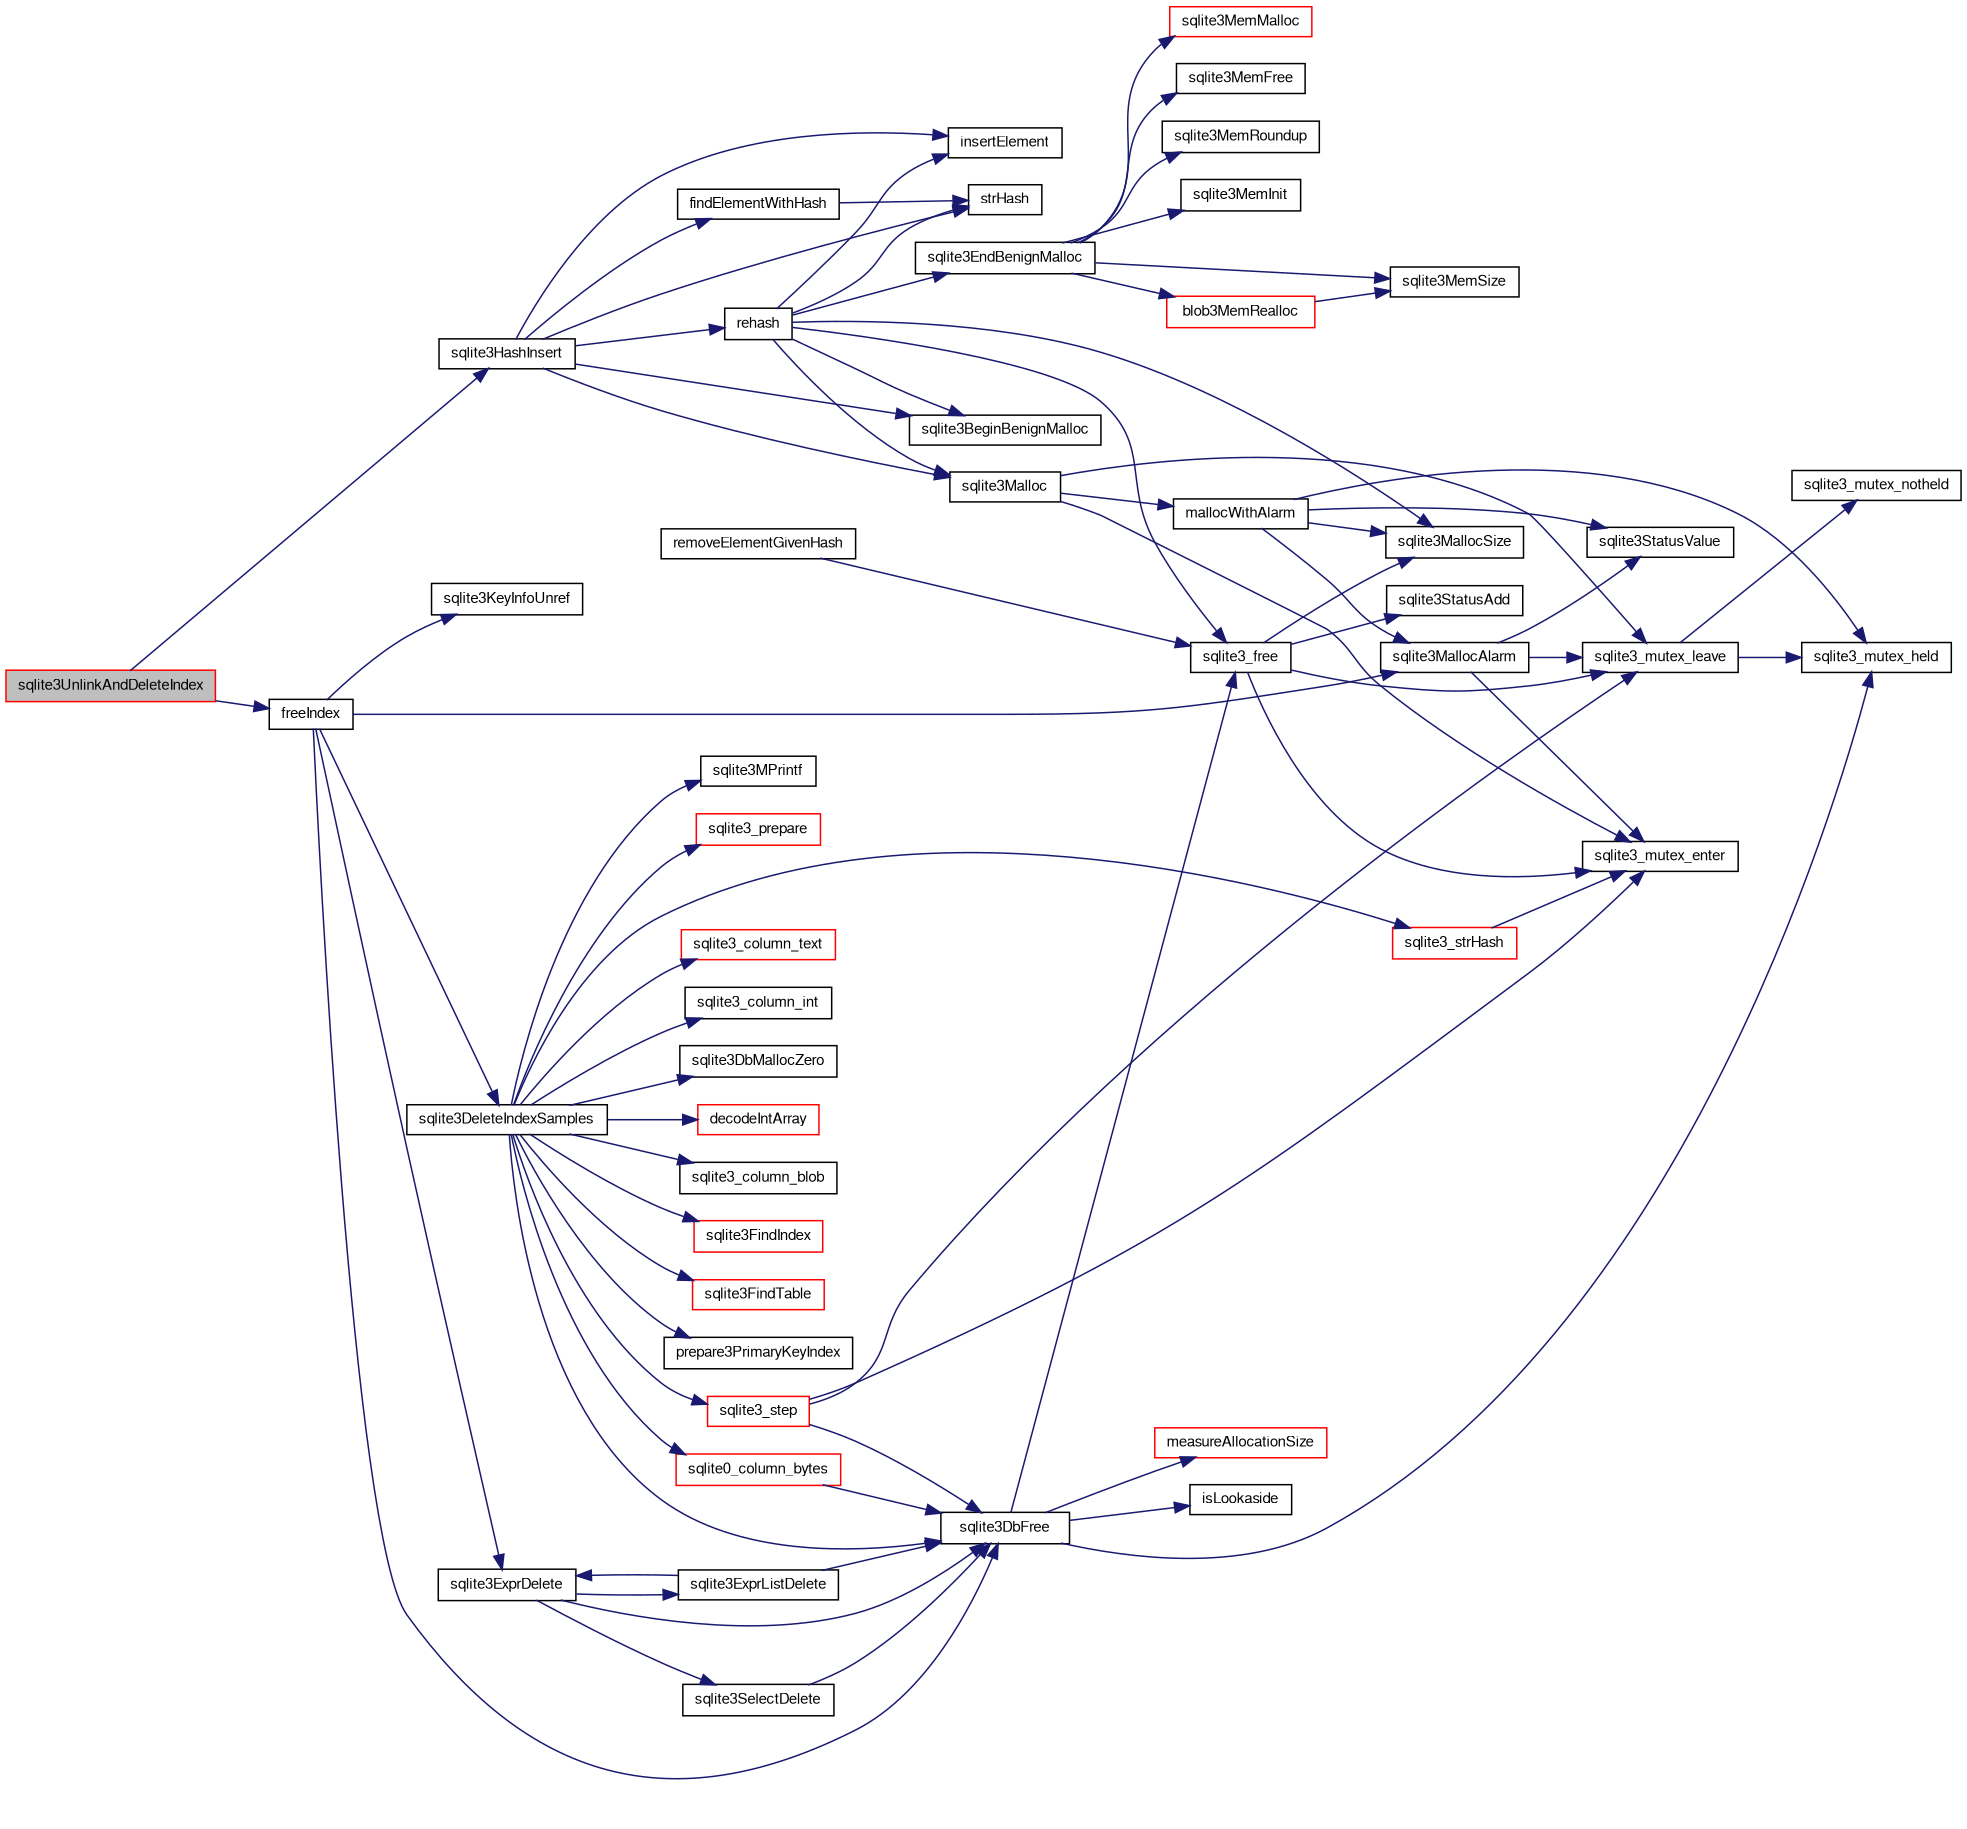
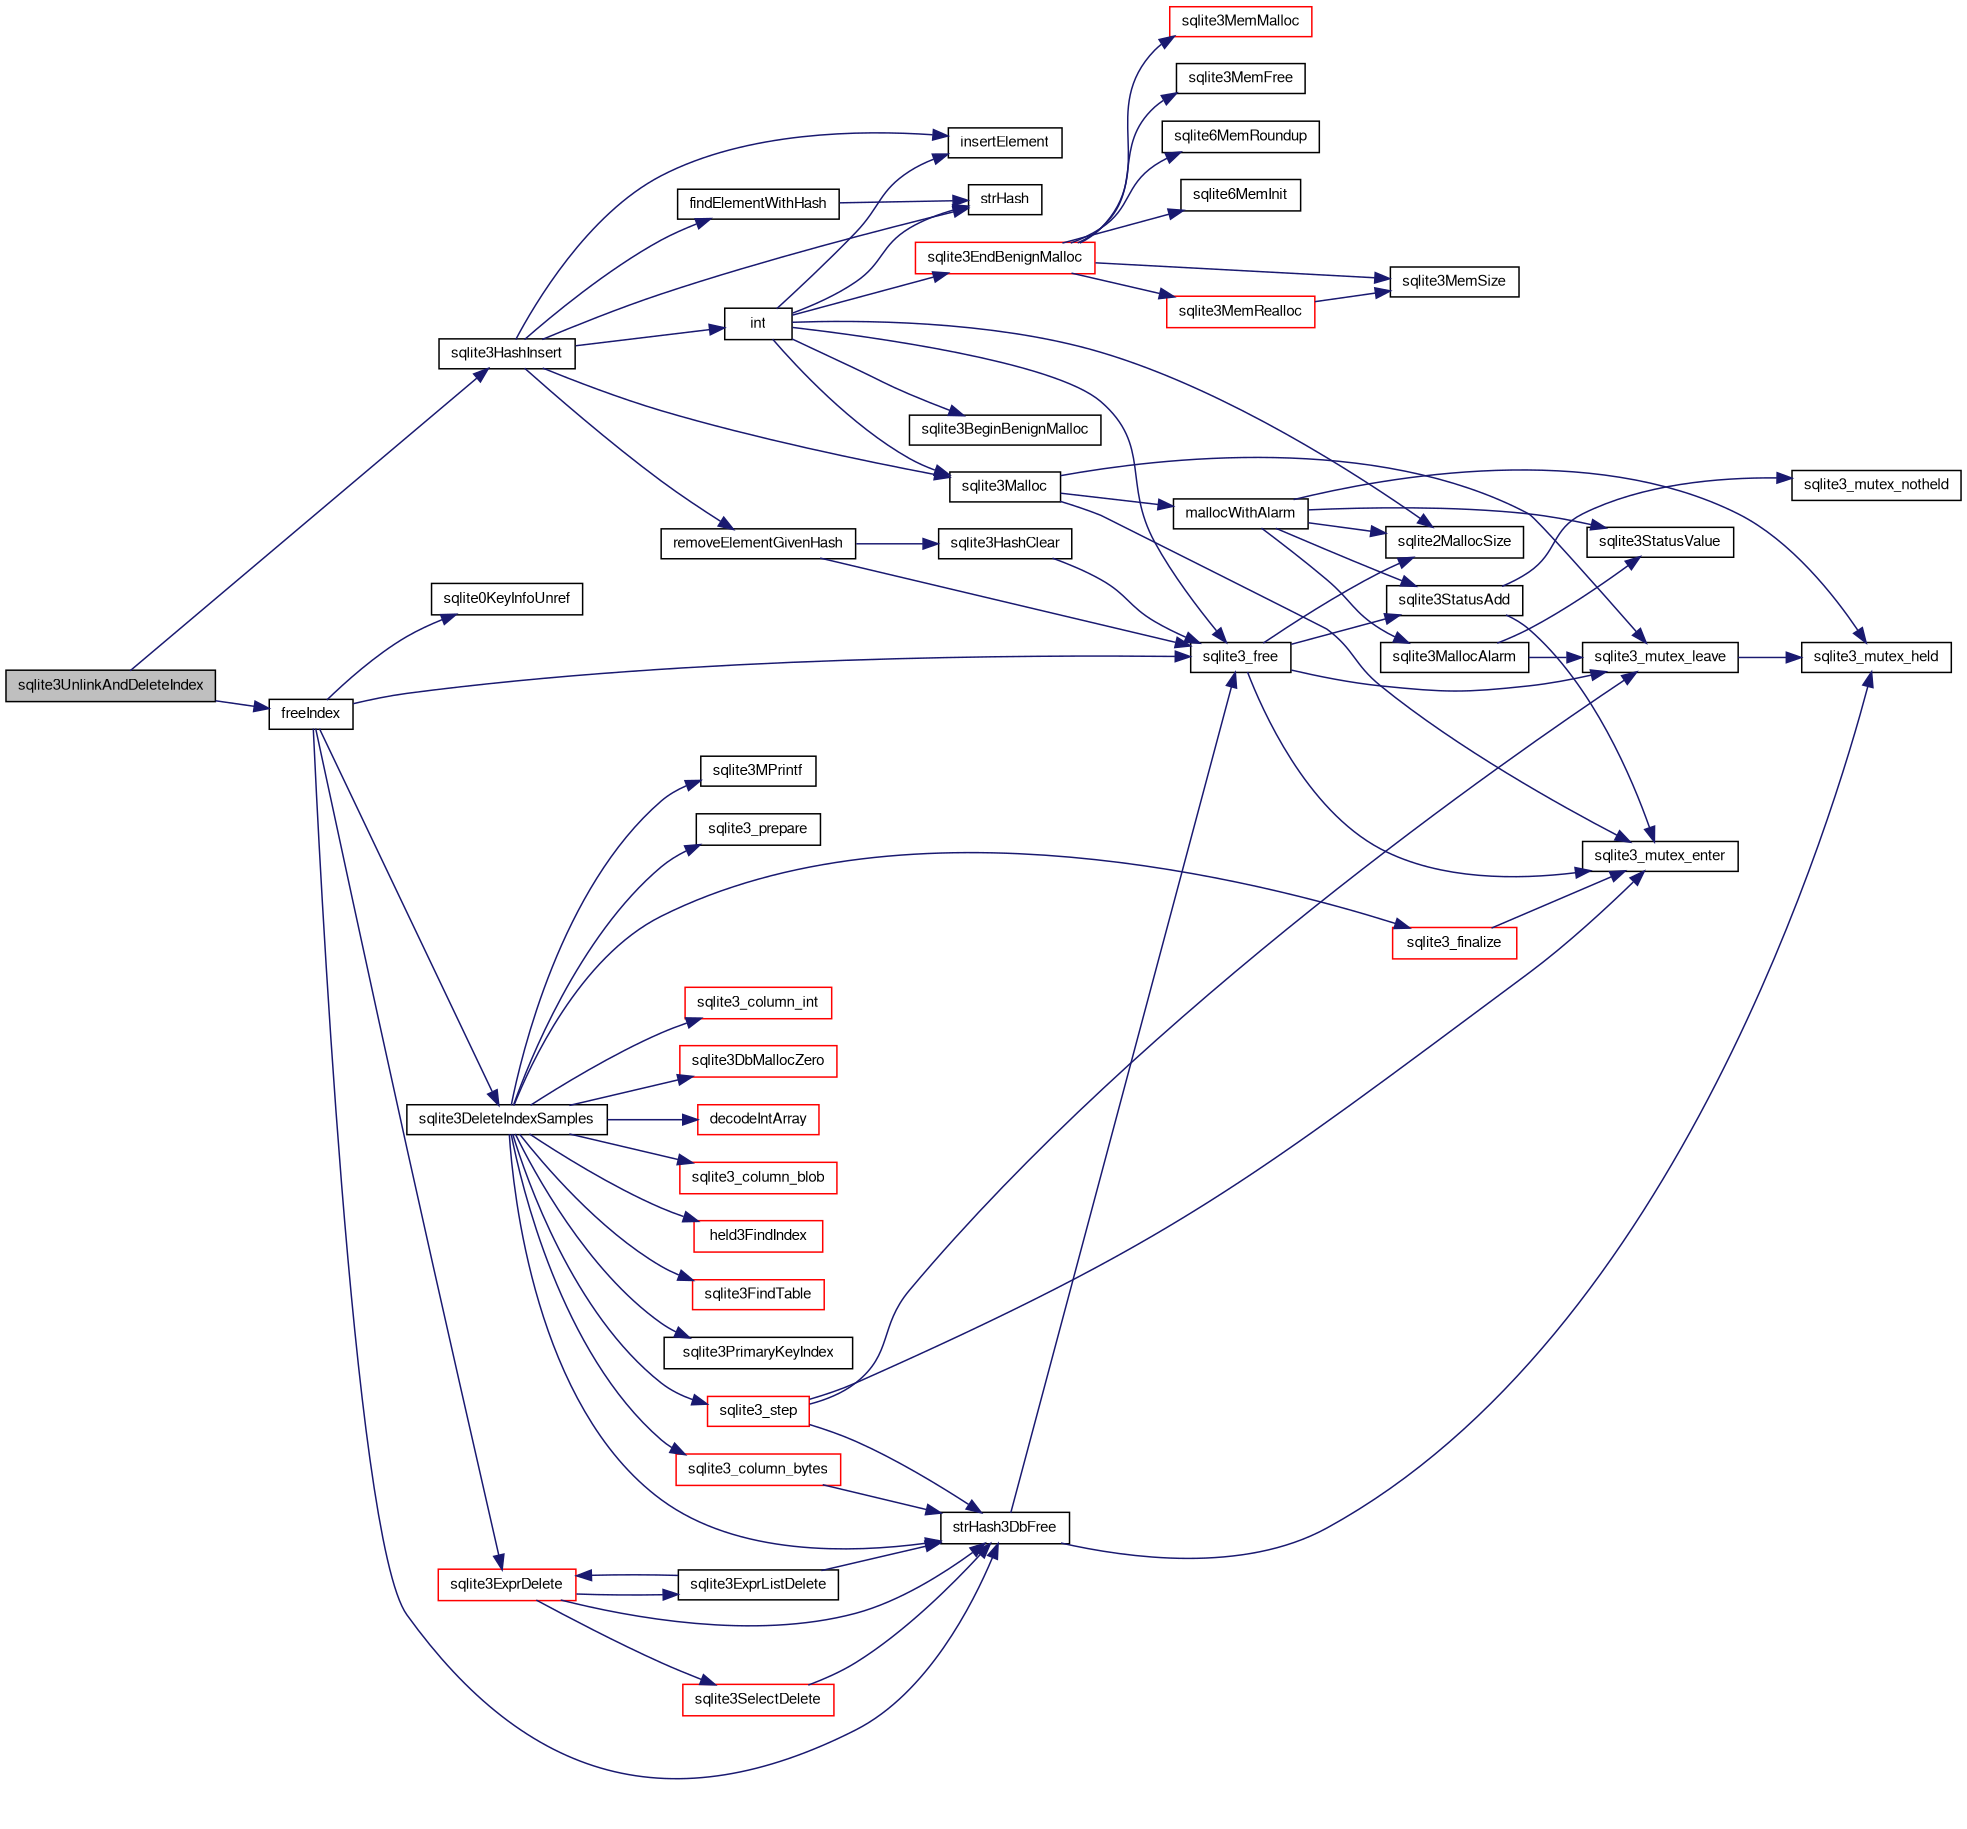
(1241, 137) -> (1241, 137)
(1241, 195) -> (1241, 195)
(1005, 258) -> (1005, 258)
(1241, 312) -> (1241, 312)
(758, 324) -> (758, 324)
(736, 389) -> (620, 449)
(1455, 542) -> (1455, 542)
none -> (1005, 544)
none -> (1339, 555)
(1762, 576) -> (1624, 498)
(507, 599) -> (507, 599)
(111, 686) -> (111, 686)
(869, 714) -> (763, 664)
(1552, 751) -> (1597, 715)
(758, 830) -> (758, 830)
(1455, 943) -> (1455, 943)
(758, 945) -> none
(758, 1003) -> (758, 1003)
(758, 1061) -> (758, 1061)
(758, 1178) -> (758, 1178)
(758, 1236) -> (758, 1236)
(758, 1353) -> (758, 1353)
(1241, 1443) -> none
(758, 1470) -> (758, 1470)
(1241, 1500) -> none
(1005, 1528) -> (1005, 1528)
(507, 1585) -> (507, 1585)
(758, 1700) -> (758, 1700)
